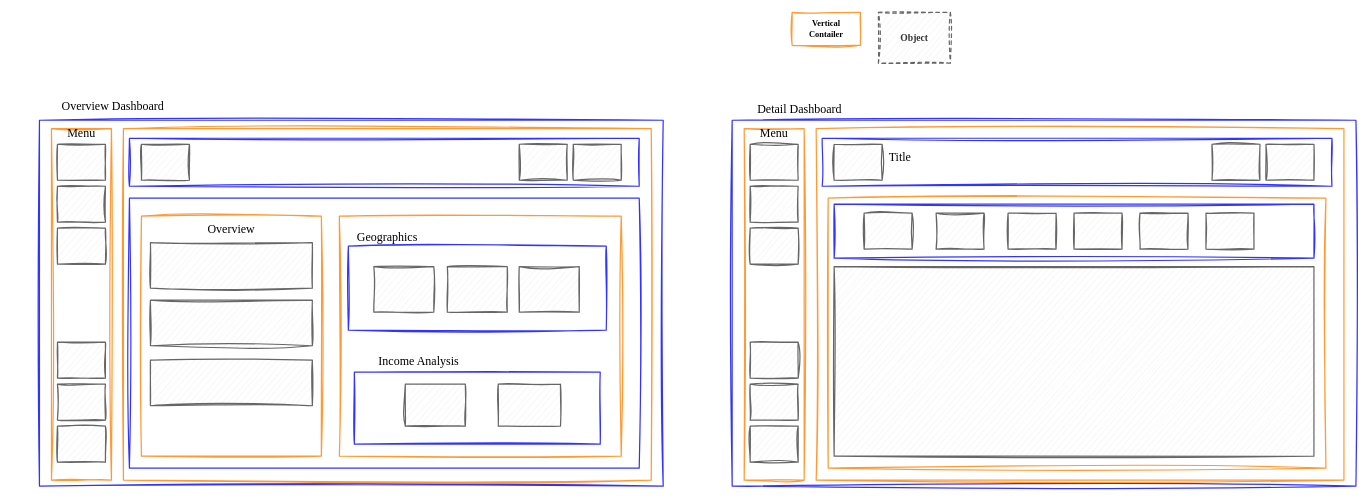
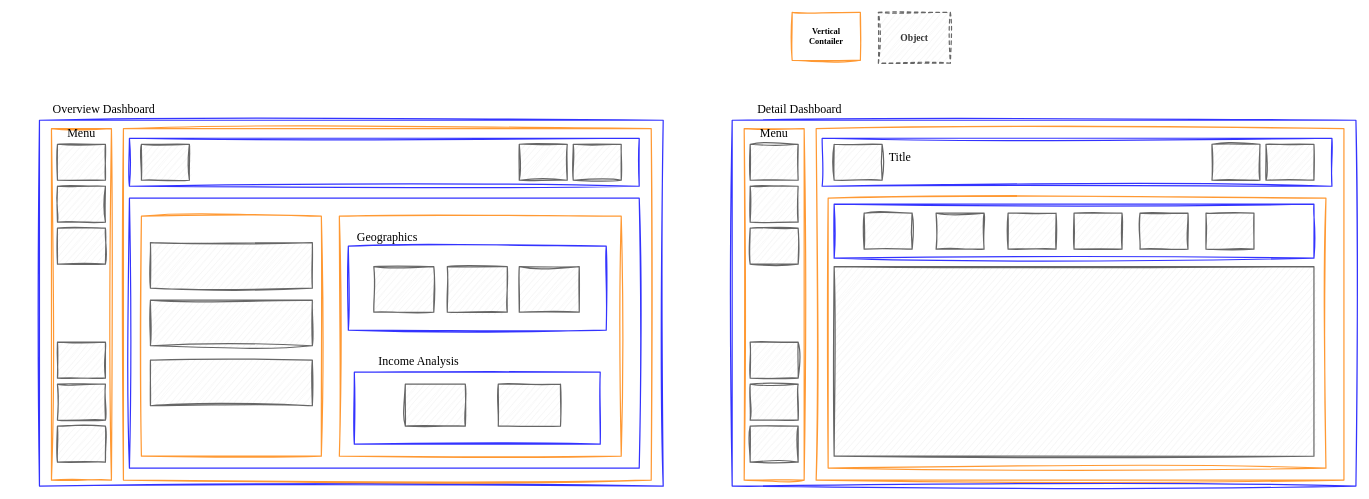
(826, 29) -> (826, 36)
(113, 105) -> (104, 108)
(231, 228) -> none
